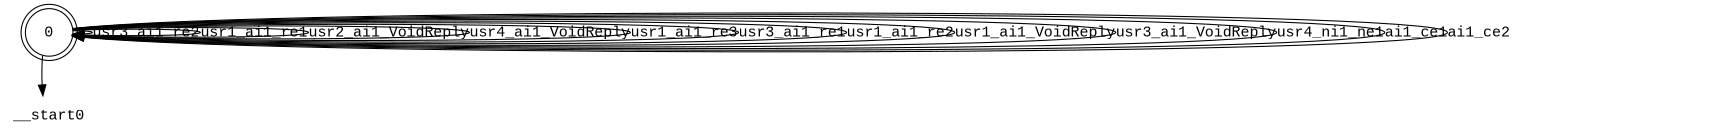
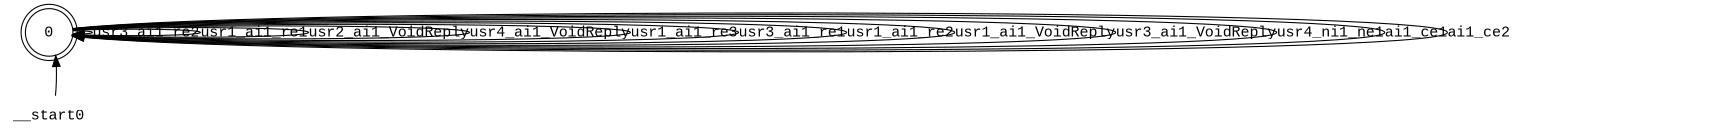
(42, 70) -> (56, 81)
